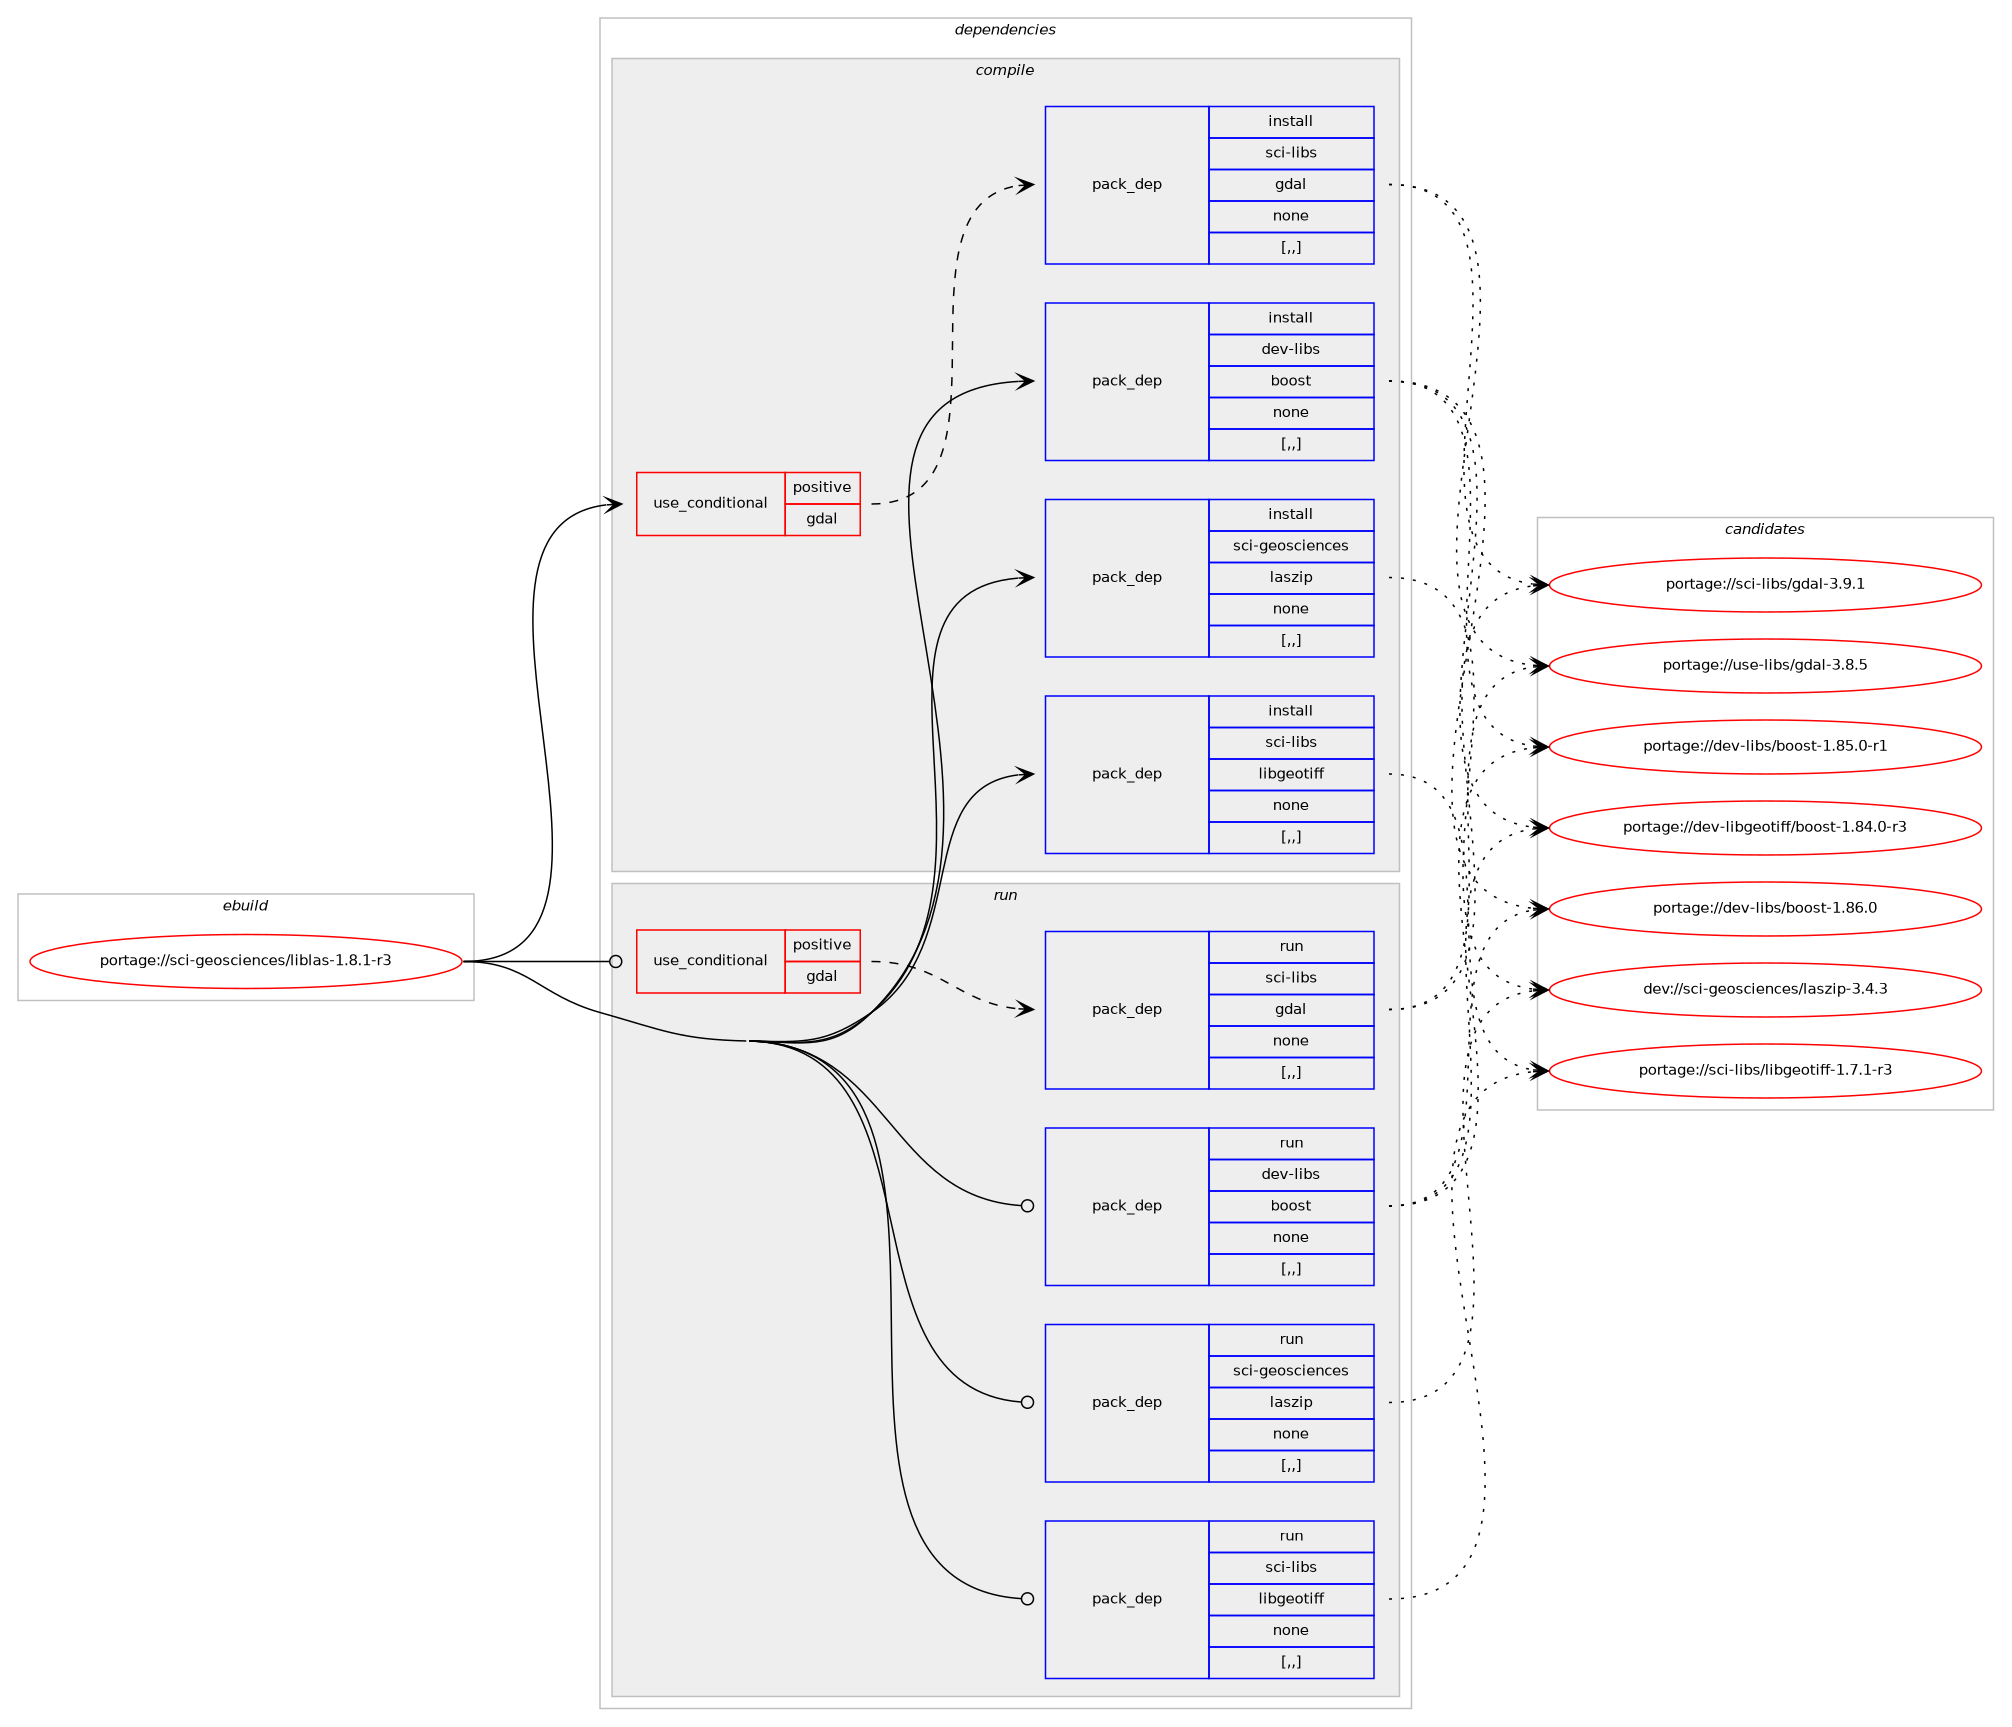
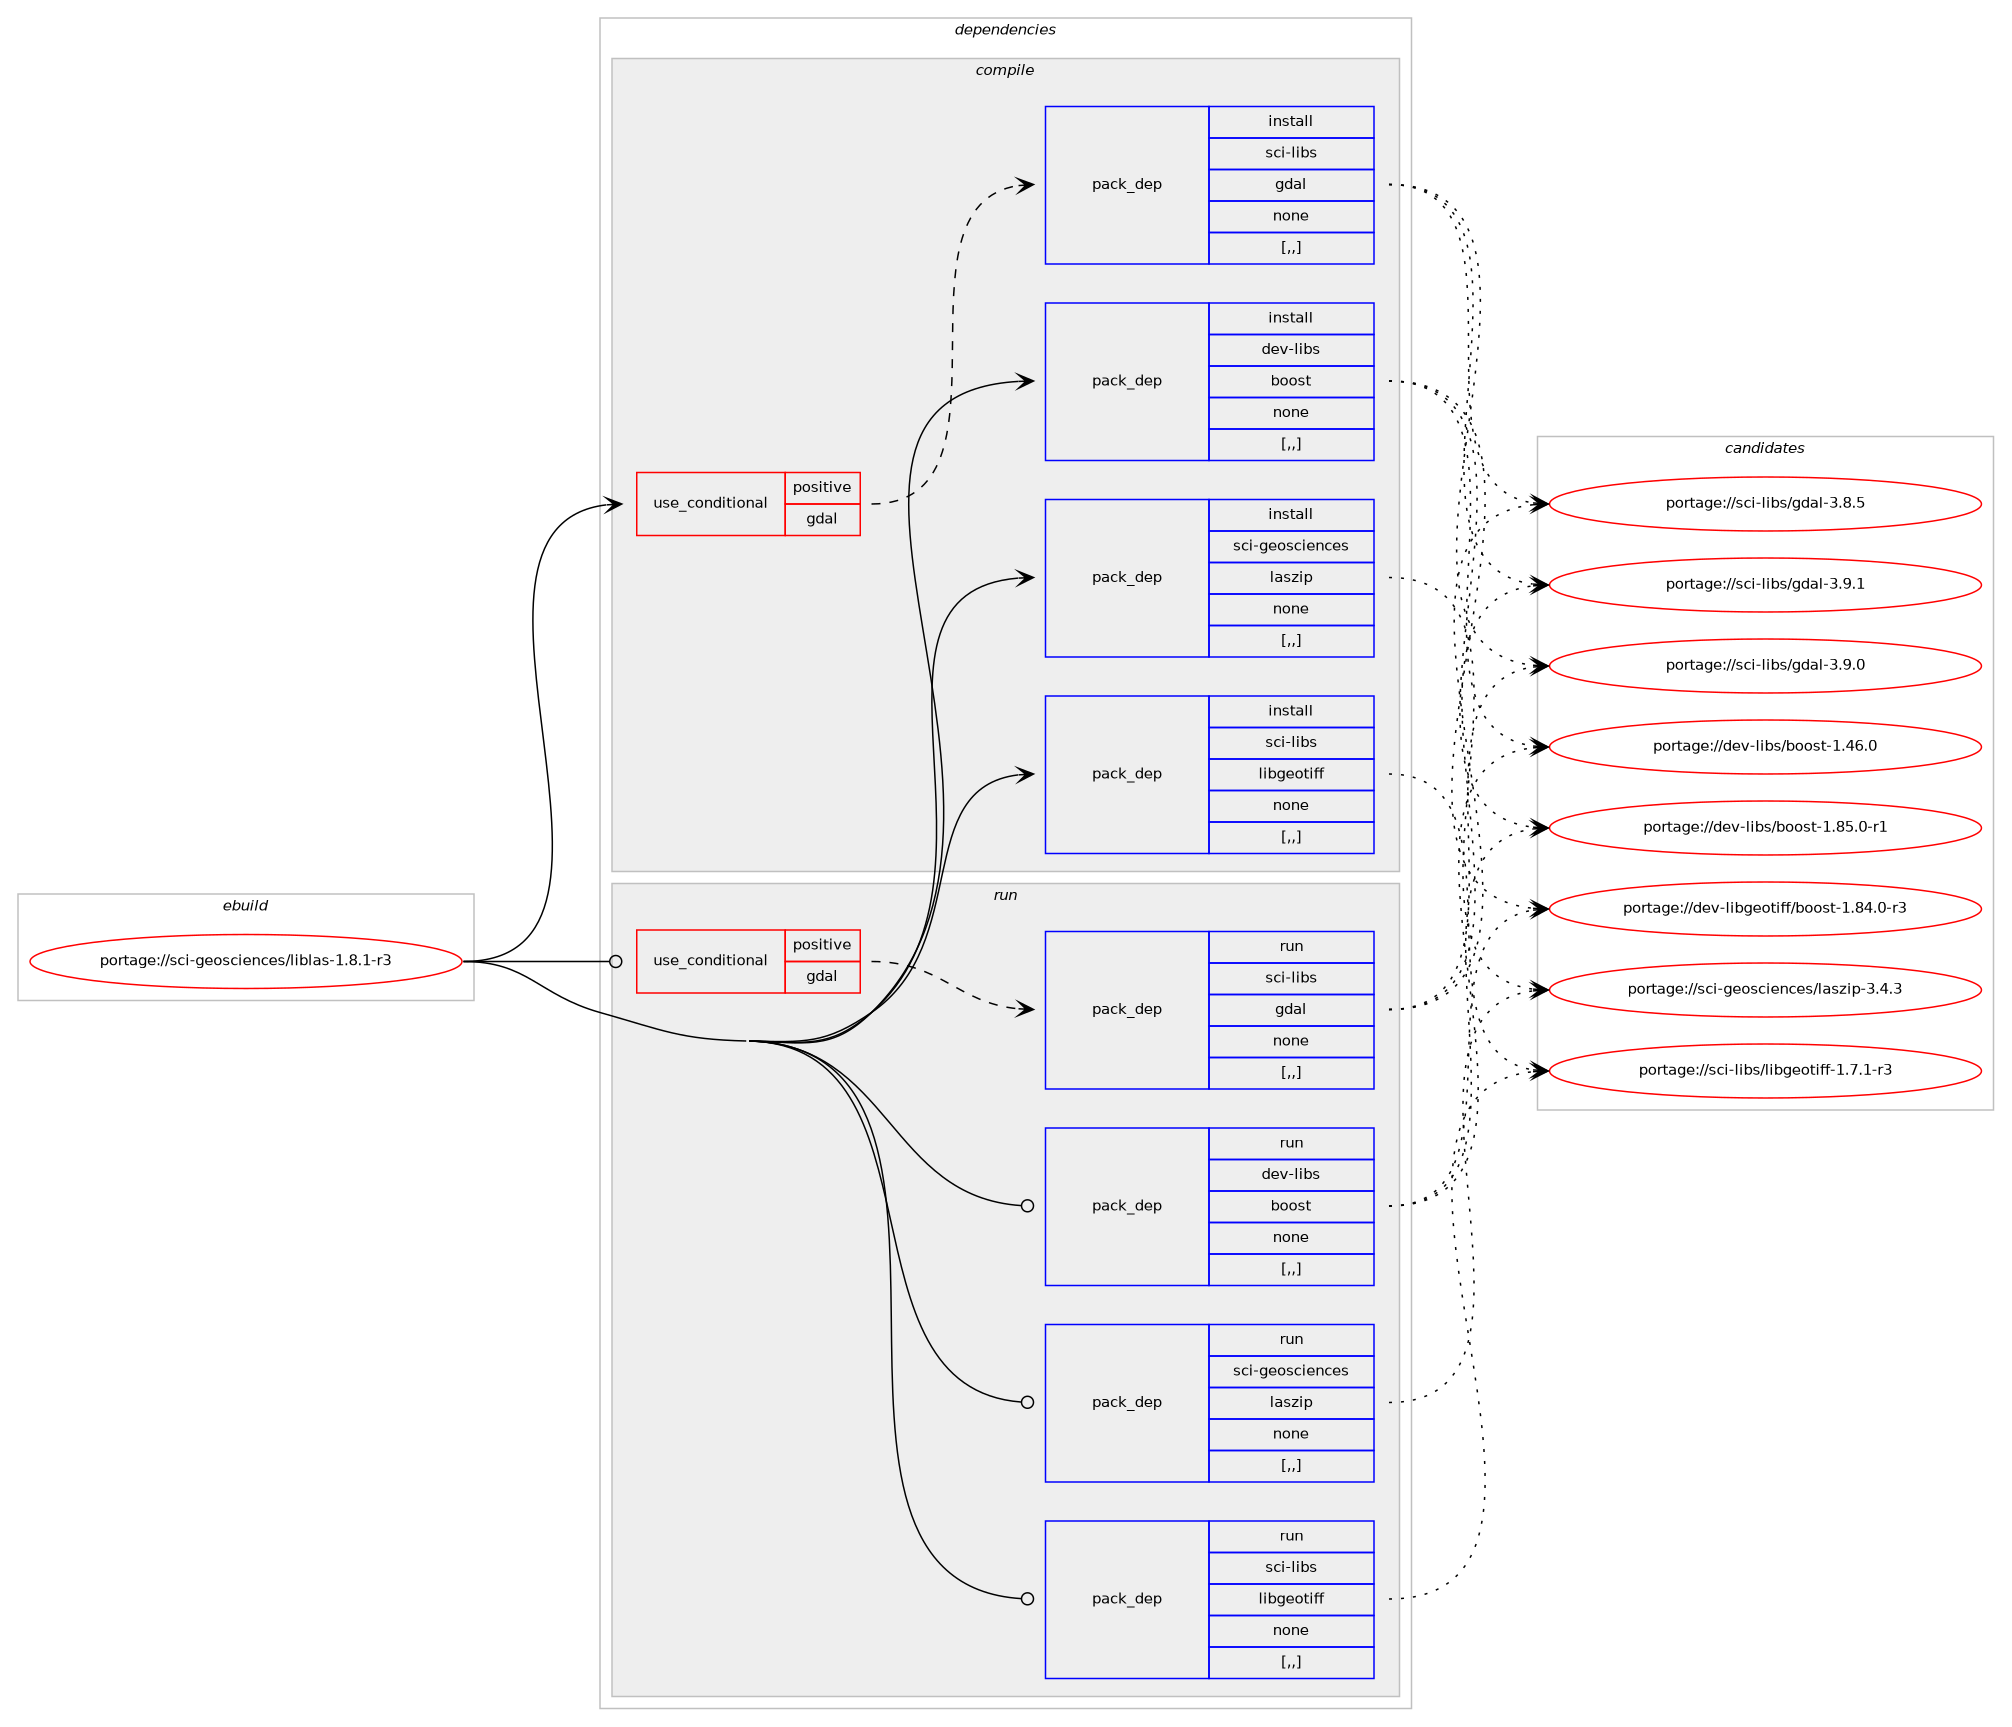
none -> (1766, 666)
(1766, 666) -> (1766, 504)
(1766, 909) -> (1766, 747)
(1766, 990) -> (1766, 990)
